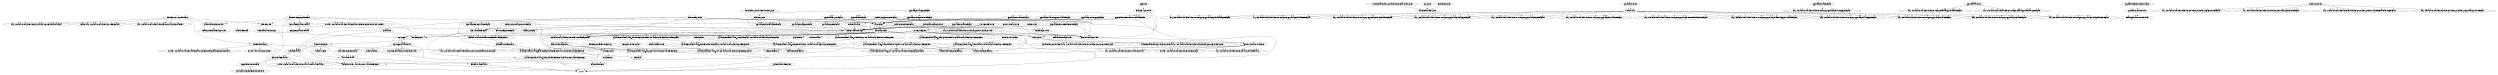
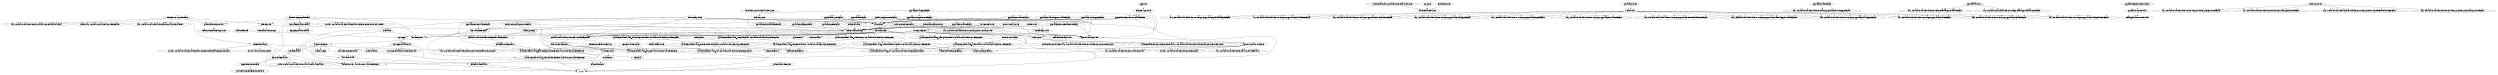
(505, 31) -> none
